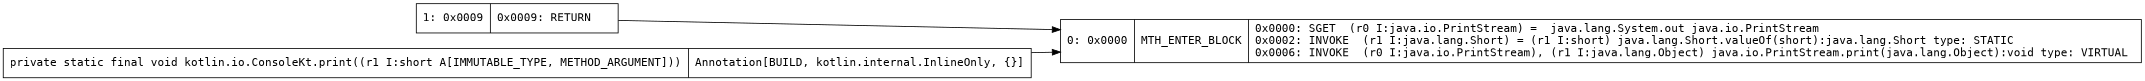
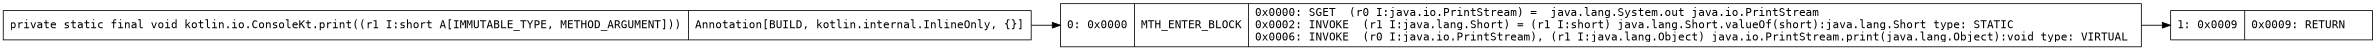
(835, 25) -> (2152, 25)
